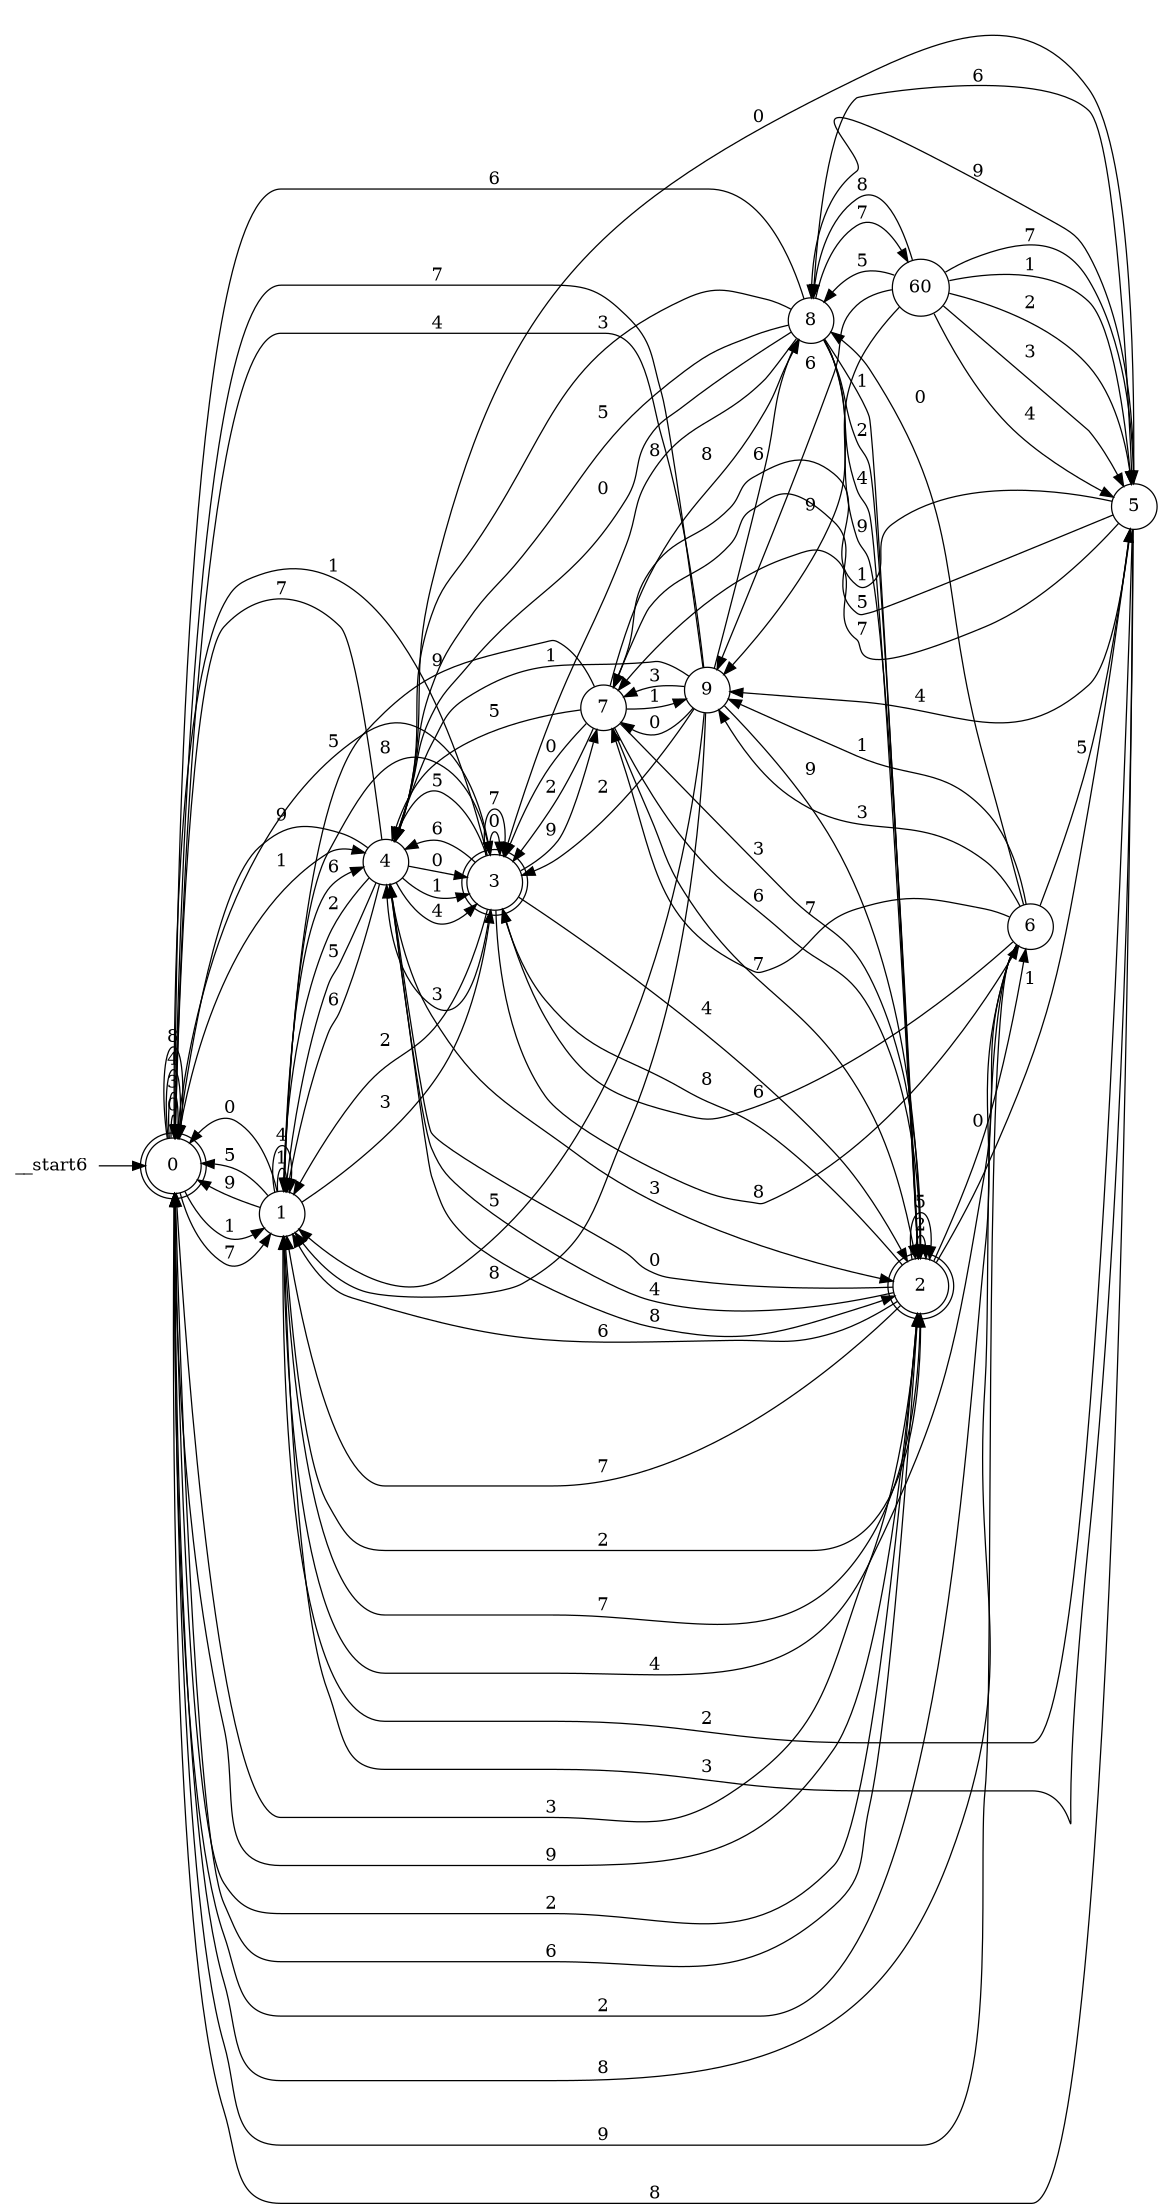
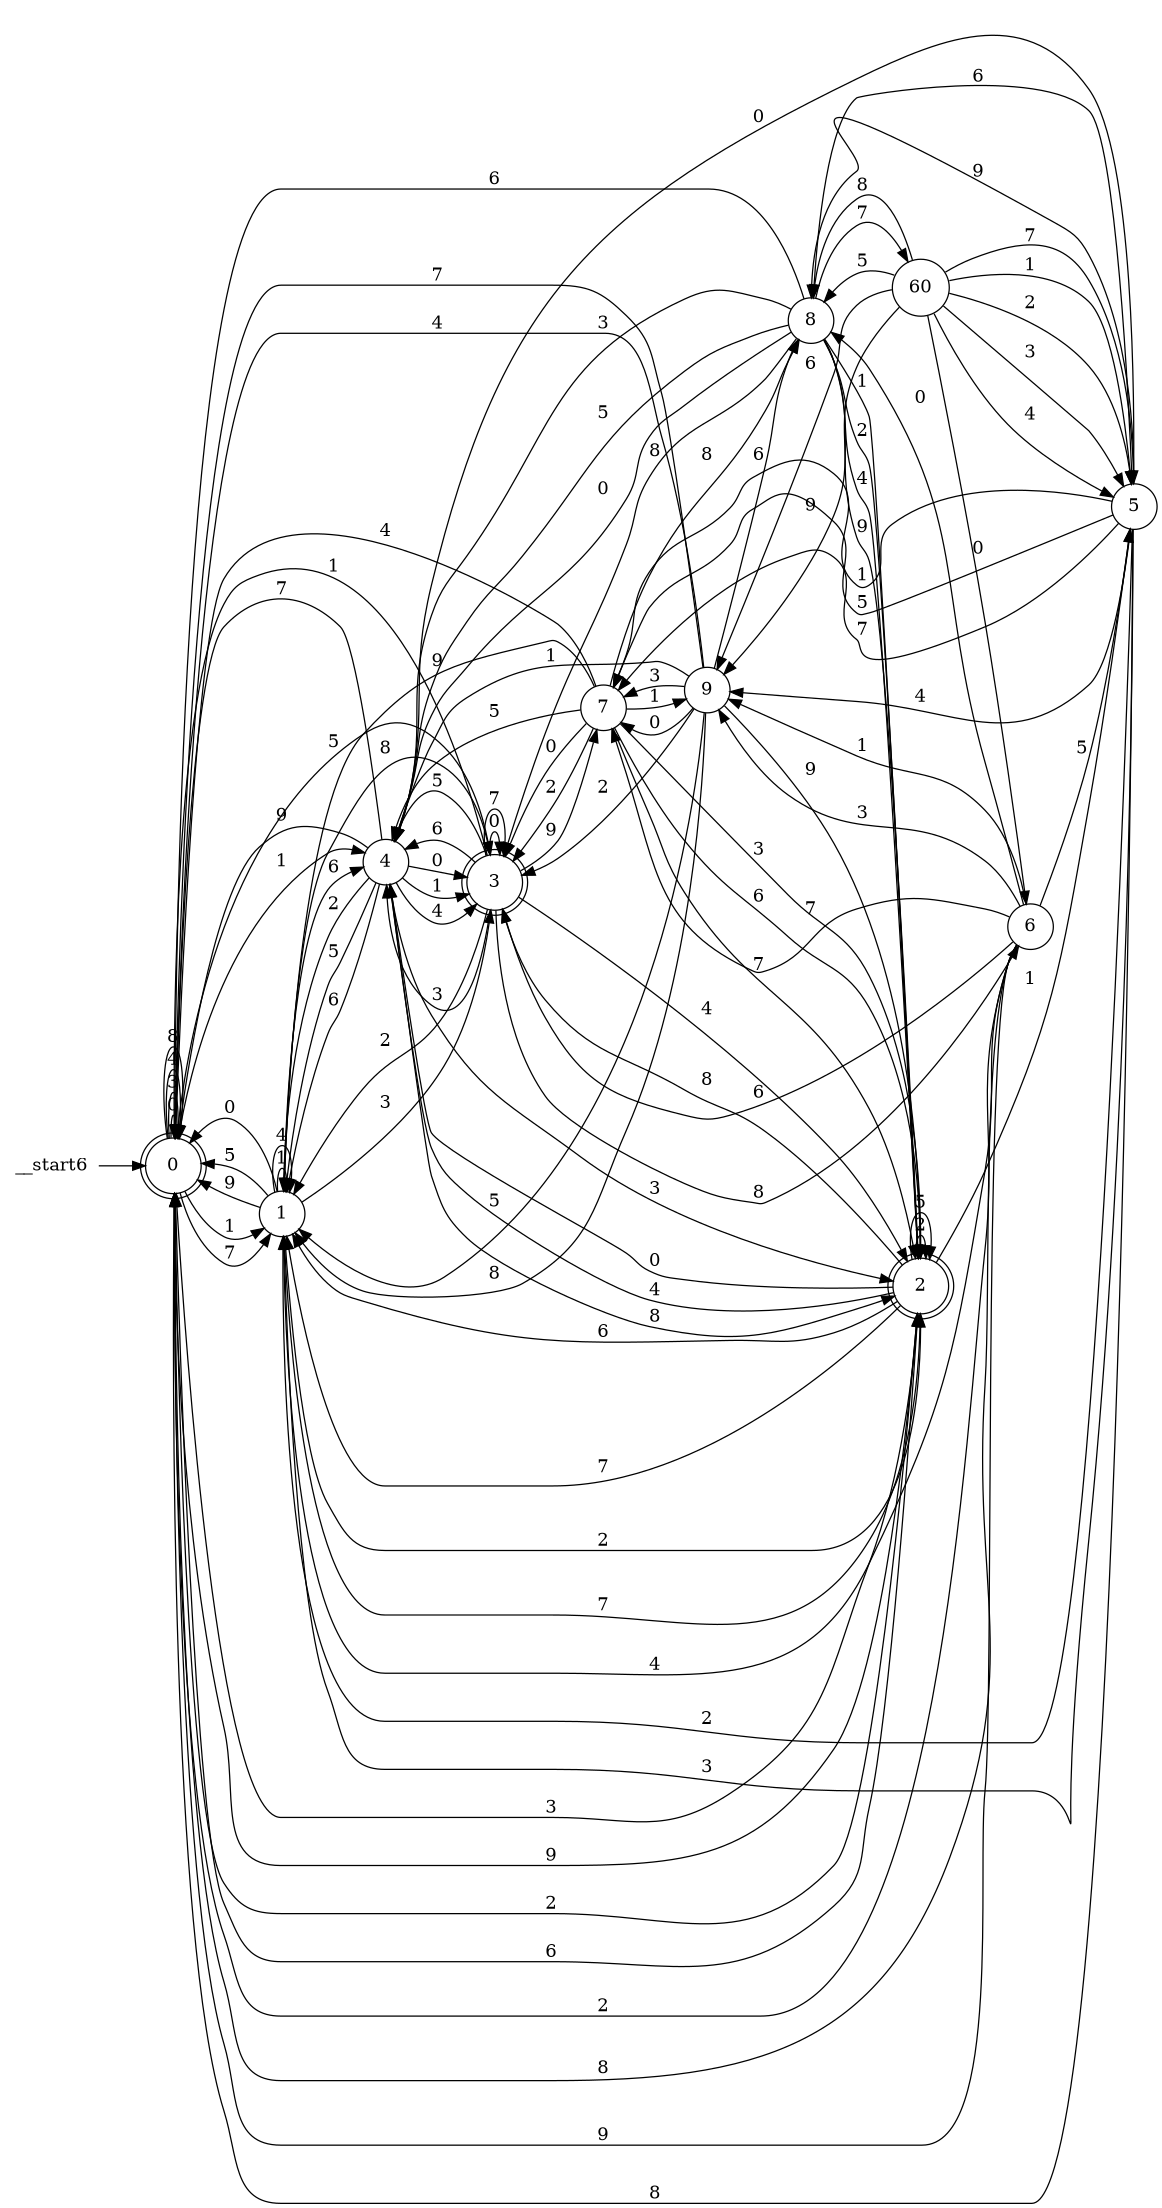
none -> (223, 583)
(981, 1145) -> (982, 603)
